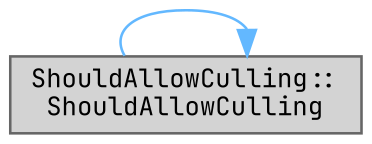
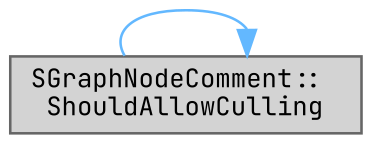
(186, 95) -> (186, 95)
